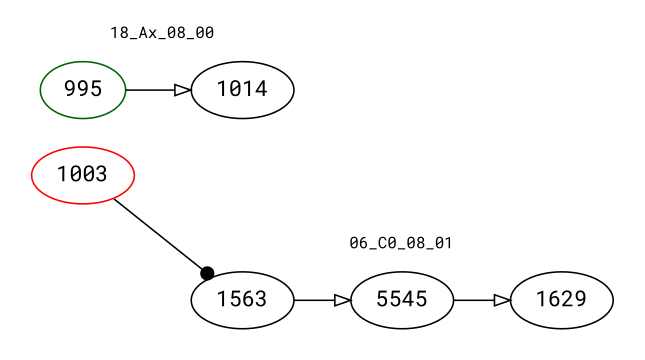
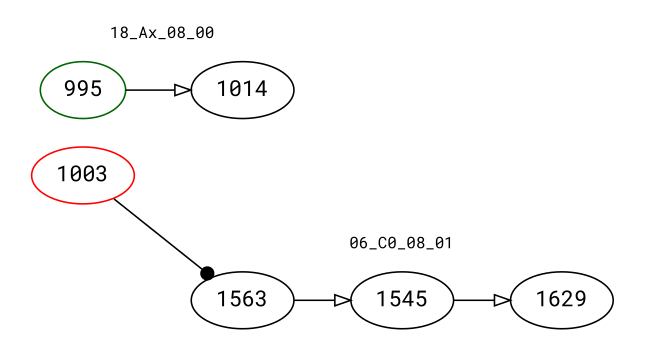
(402, 300) -> (402, 300)
